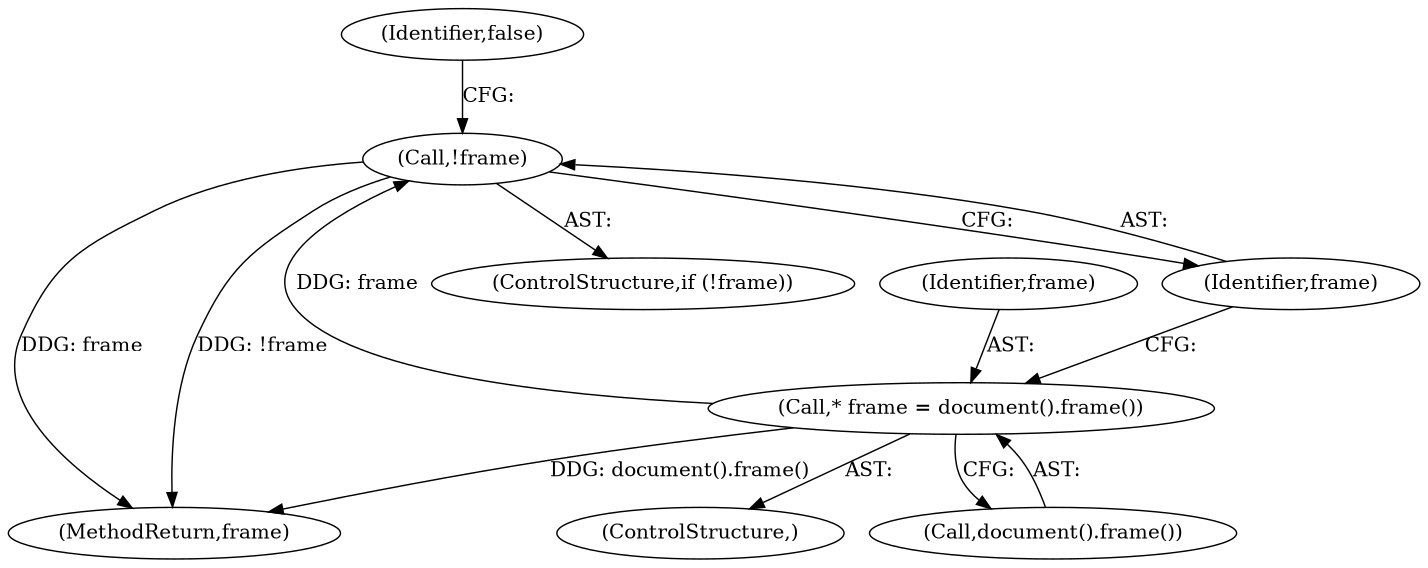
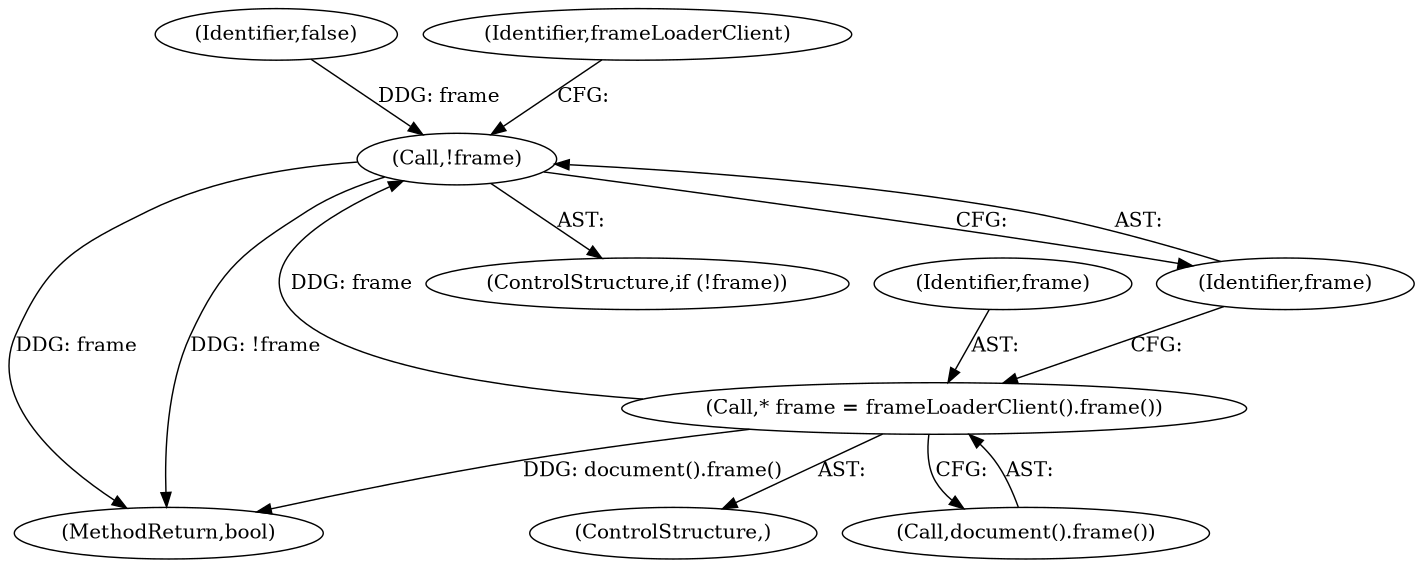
none -> (637, 34)
(492, 97) -> (439, 97)
(961, 408) -> (934, 408)
(174, 533) -> (169, 533)
